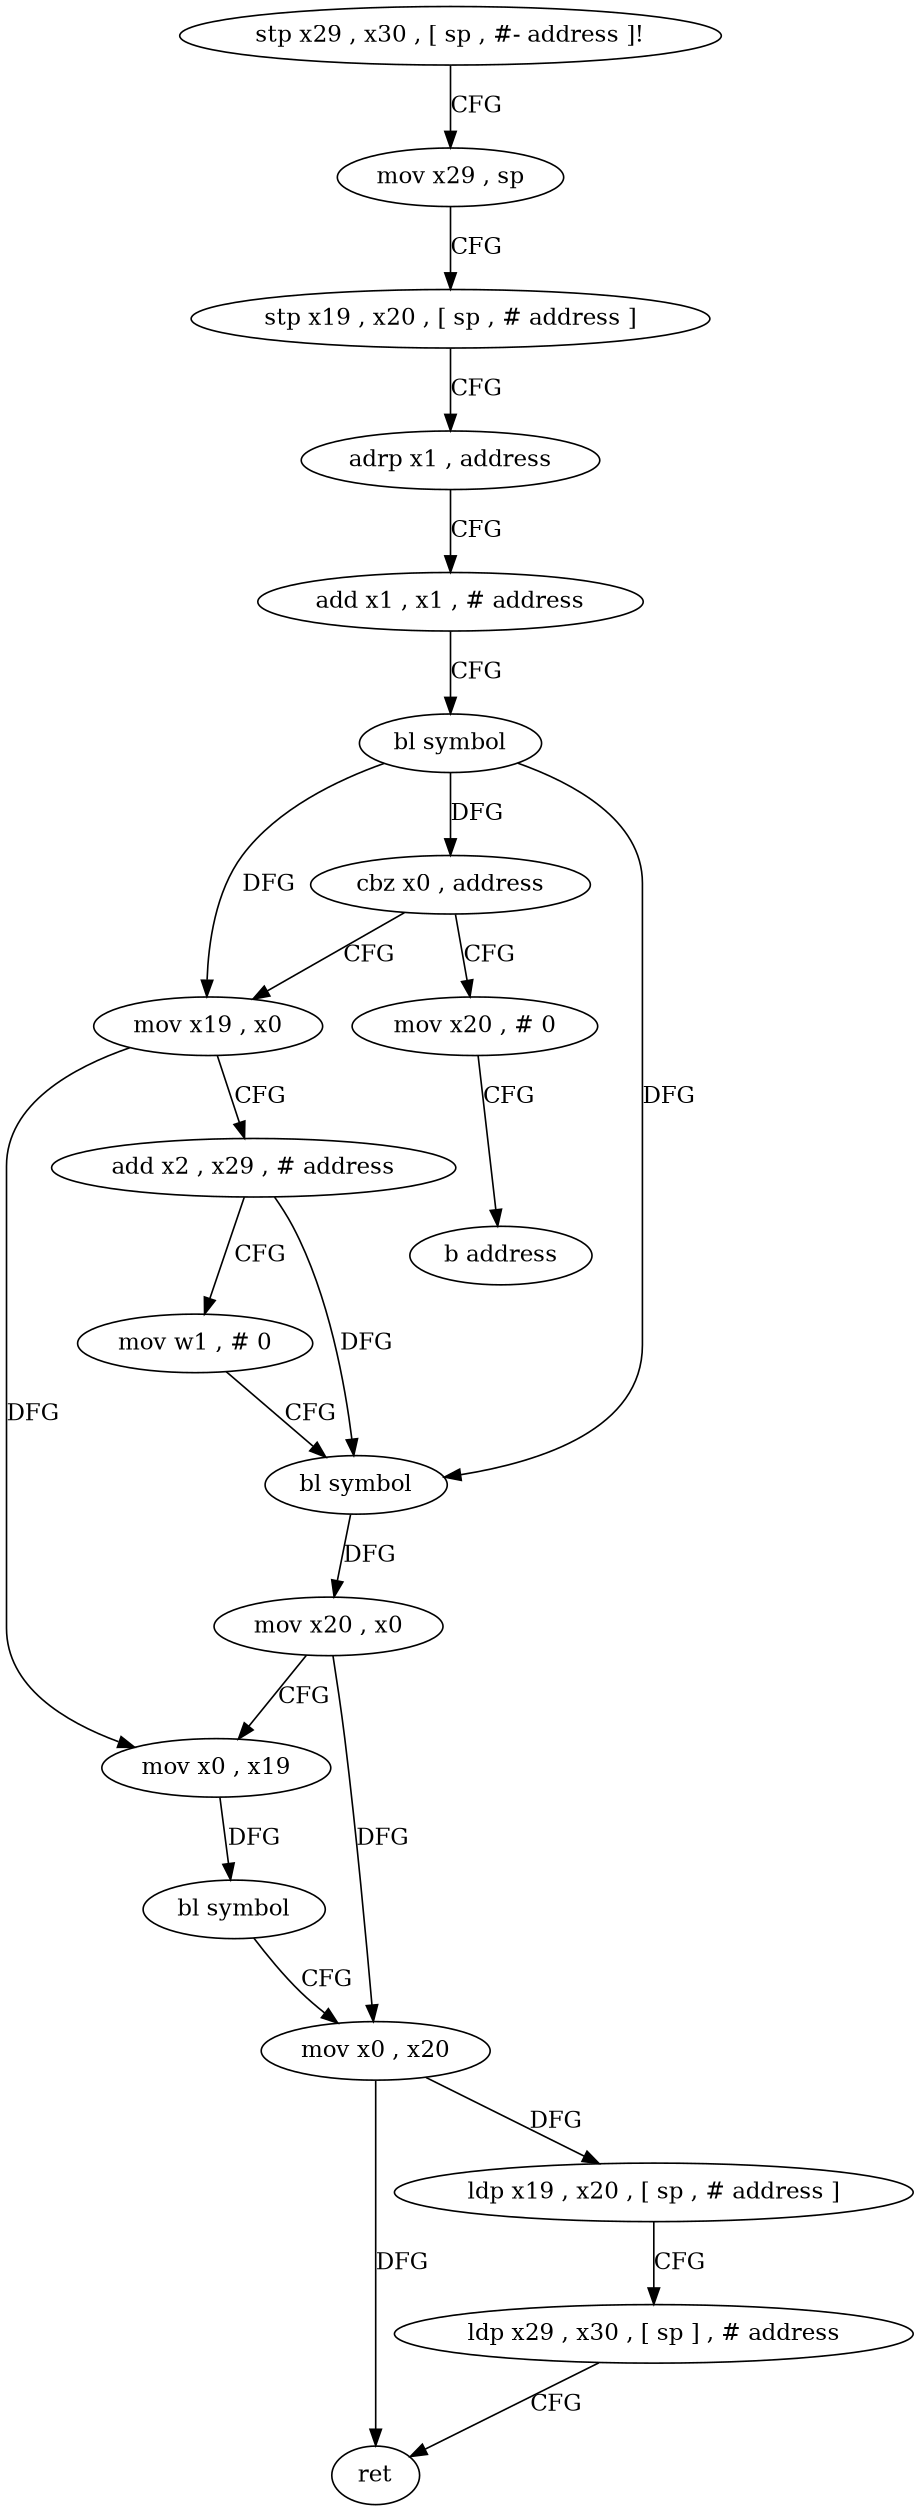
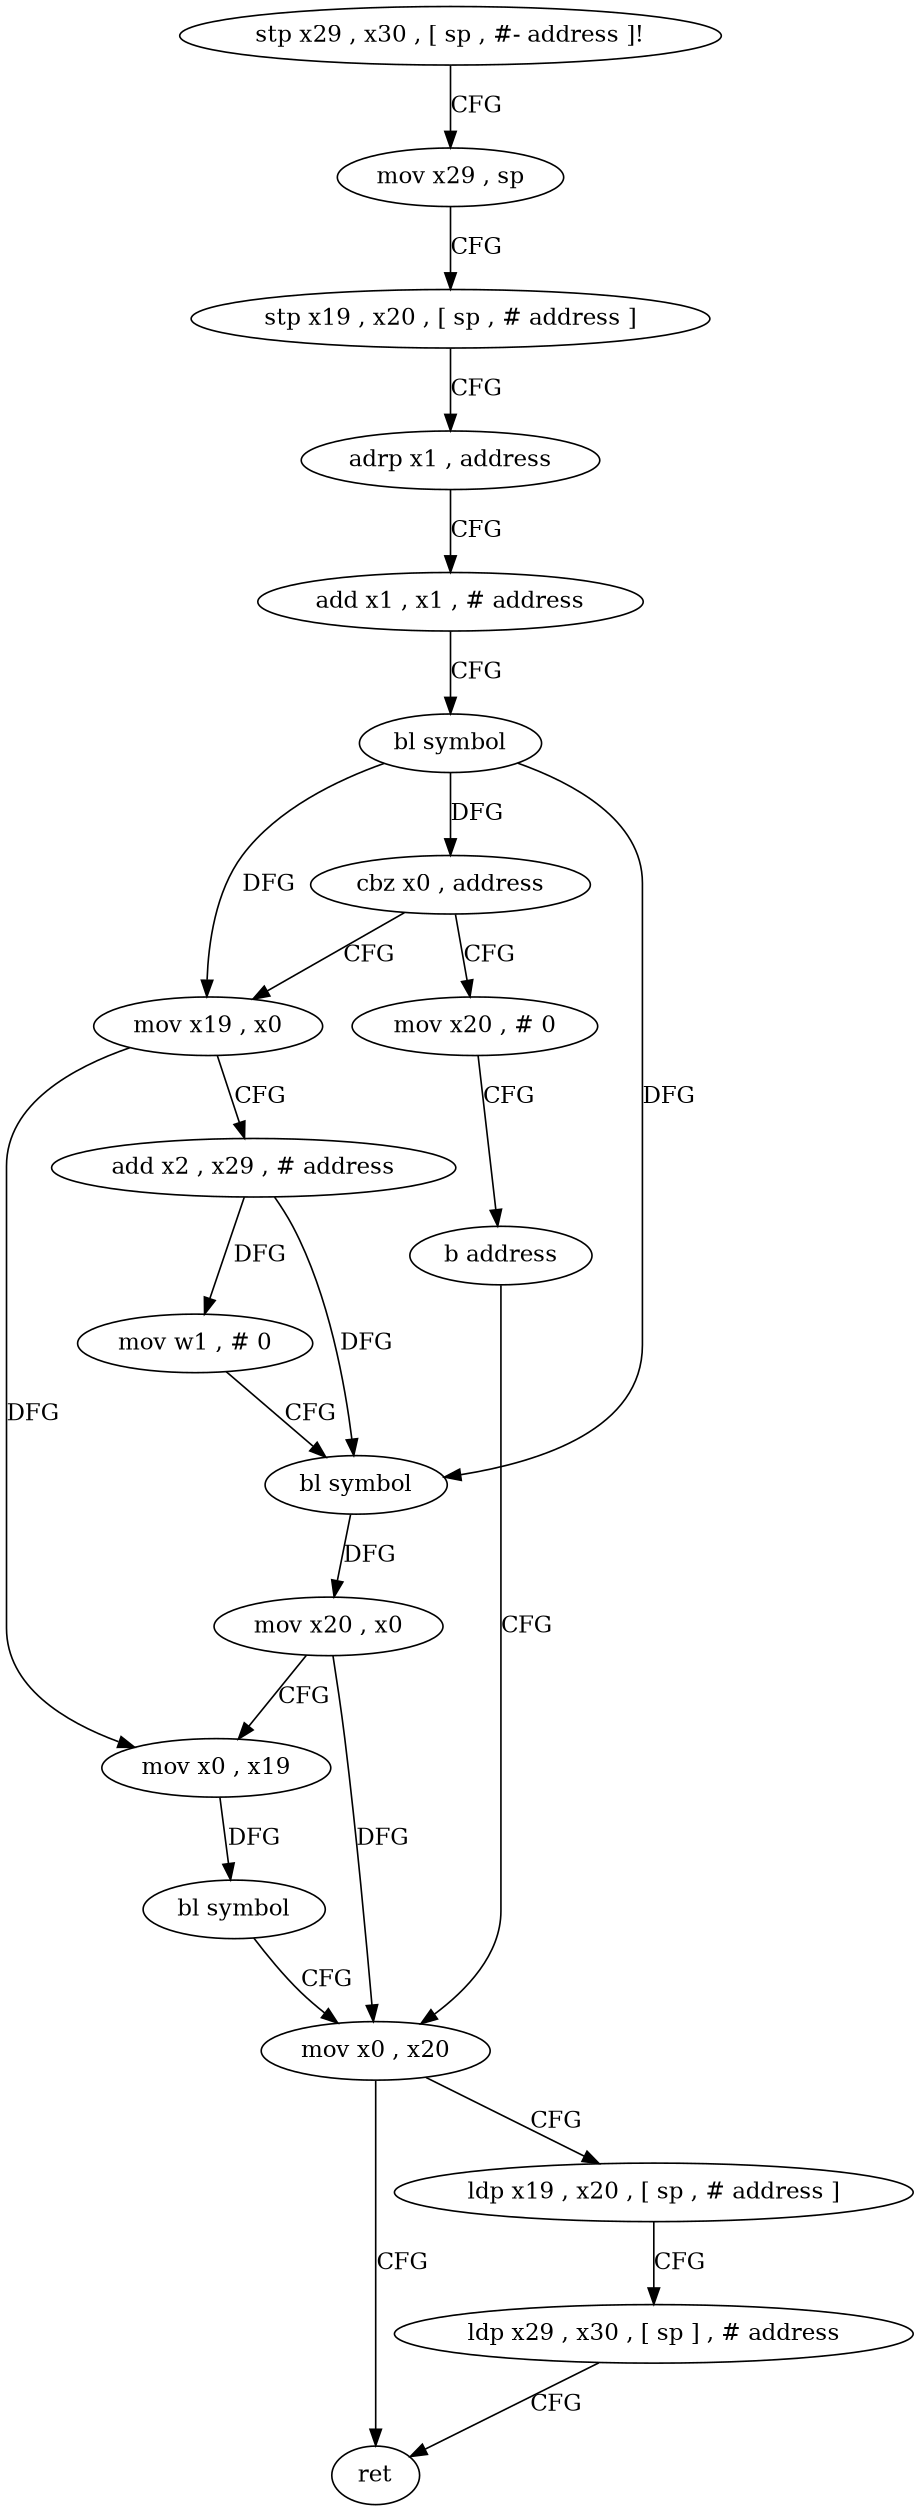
(260, 1256) -> (260, 1256)
none -> (501, 1662)
(556, 2122) -> (556, 2122)
(403, 2263) -> (403, 2263)
